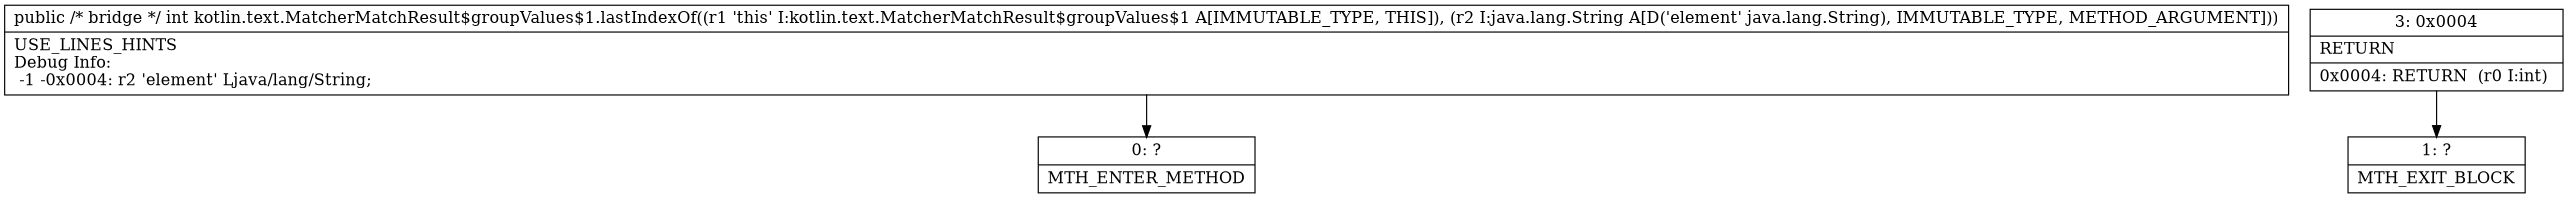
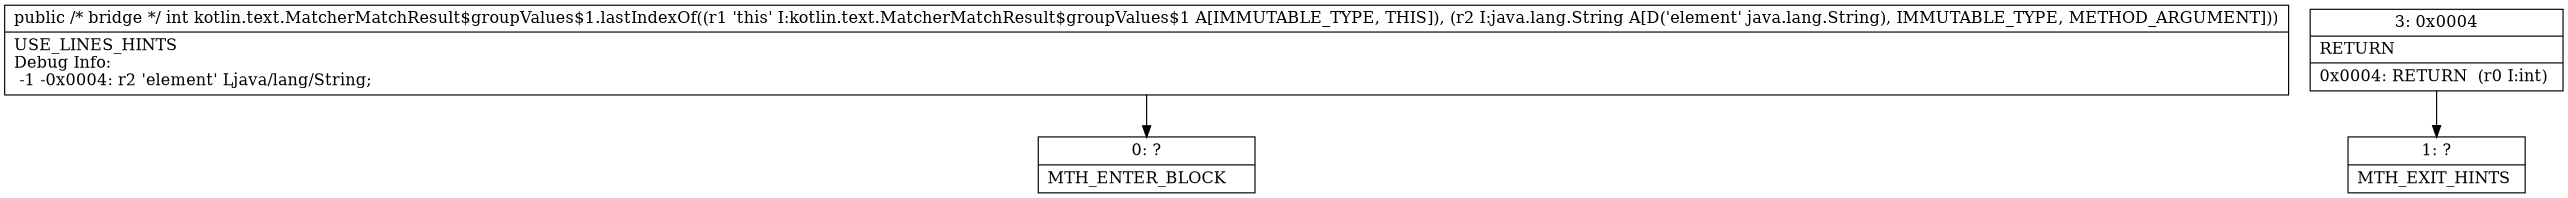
(1147, 178) -> (1137, 178)
(2437, 178) -> (2434, 178)
